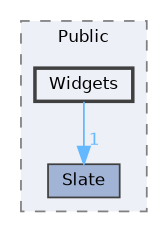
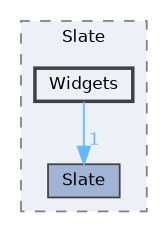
(84, 38) -> (84, 38)
